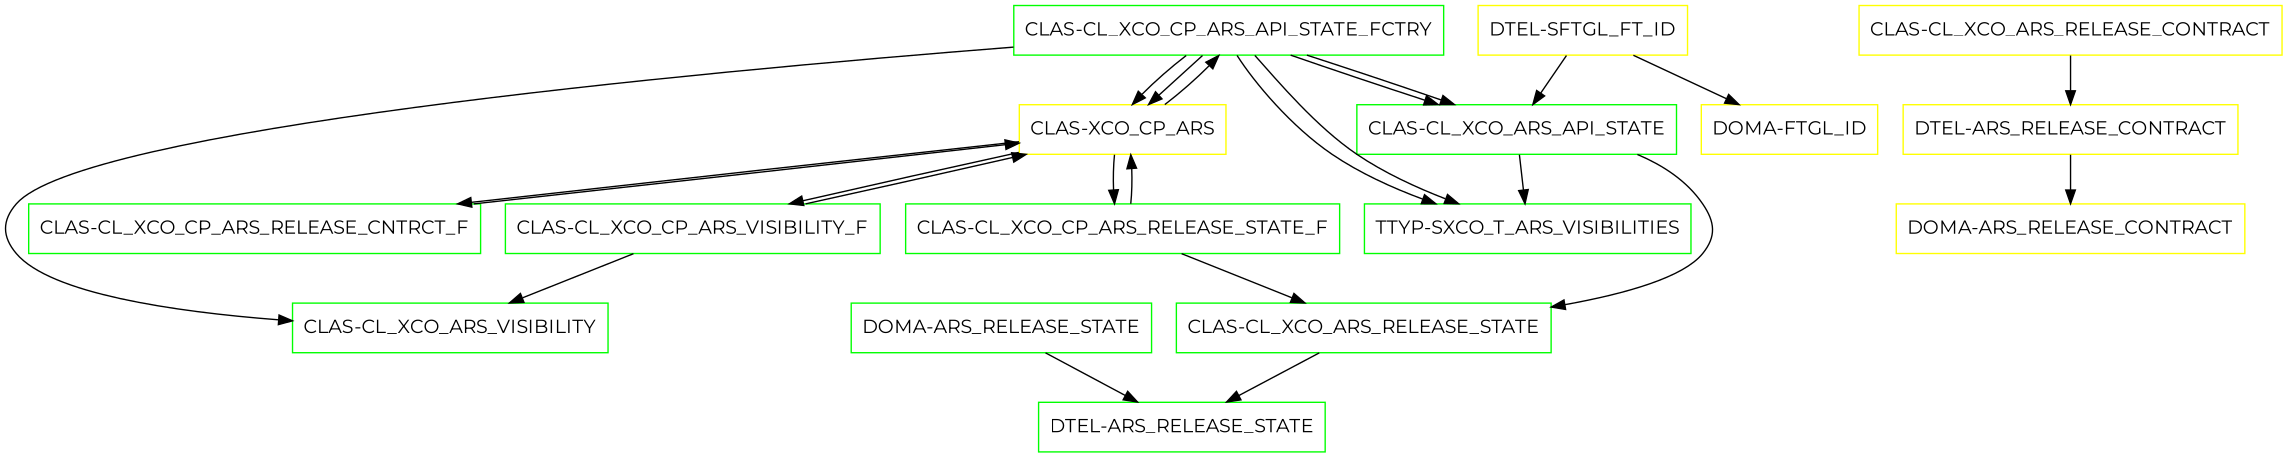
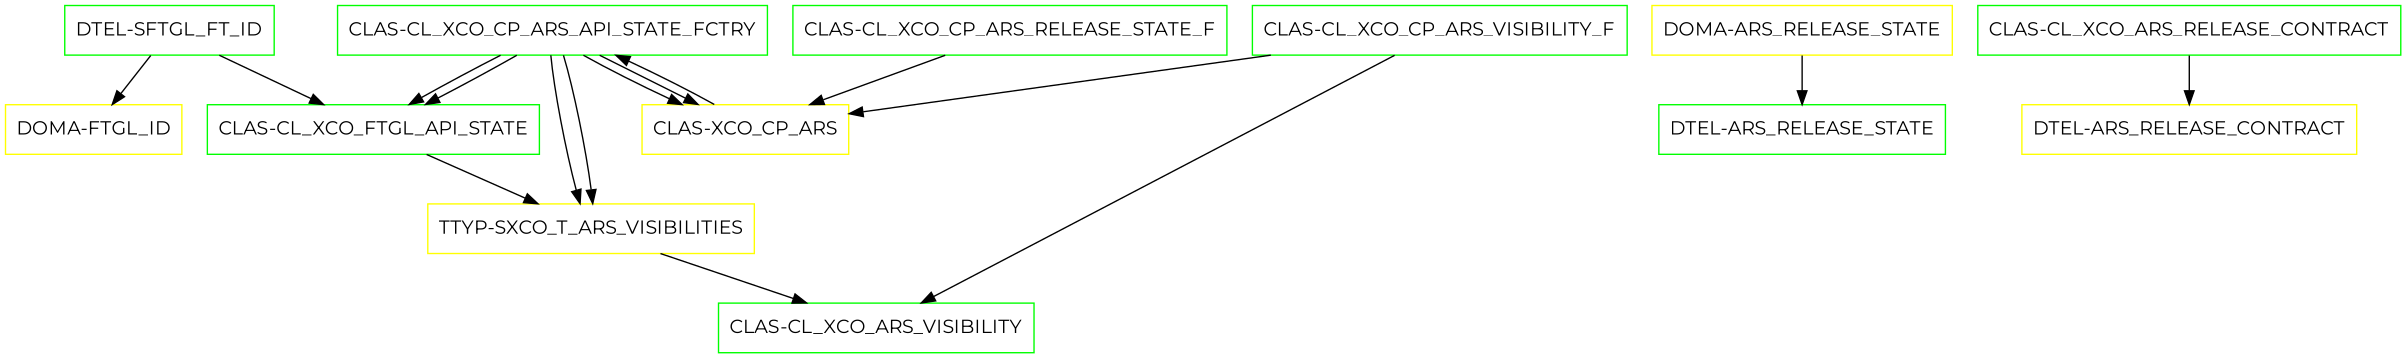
(1583, 30) -> (169, 30)
(2071, 30) -> (2189, 30)
(345, 118) -> (727, 276)
(1517, 130) -> (373, 130)
(1113, 172) -> none
(911, 176) -> none
(255, 229) -> none
(1528, 229) -> (591, 229)
(2071, 229) -> none
(1001, 328) -> (1802, 30)
(1364, 328) -> none
